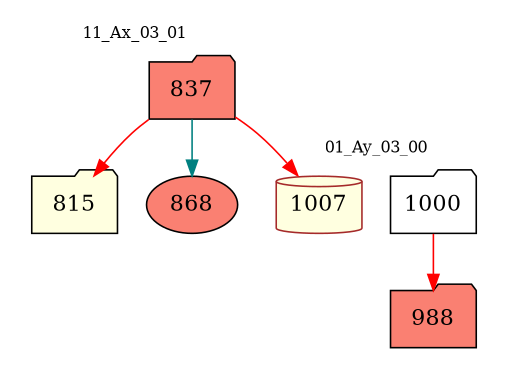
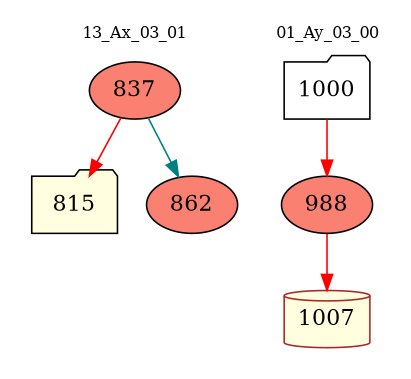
(135, 34) -> (135, 34)
(192, 90) -> (135, 90)
(274, 149) -> (327, 254)
(192, 205) -> (192, 205)
(433, 319) -> (327, 205)
